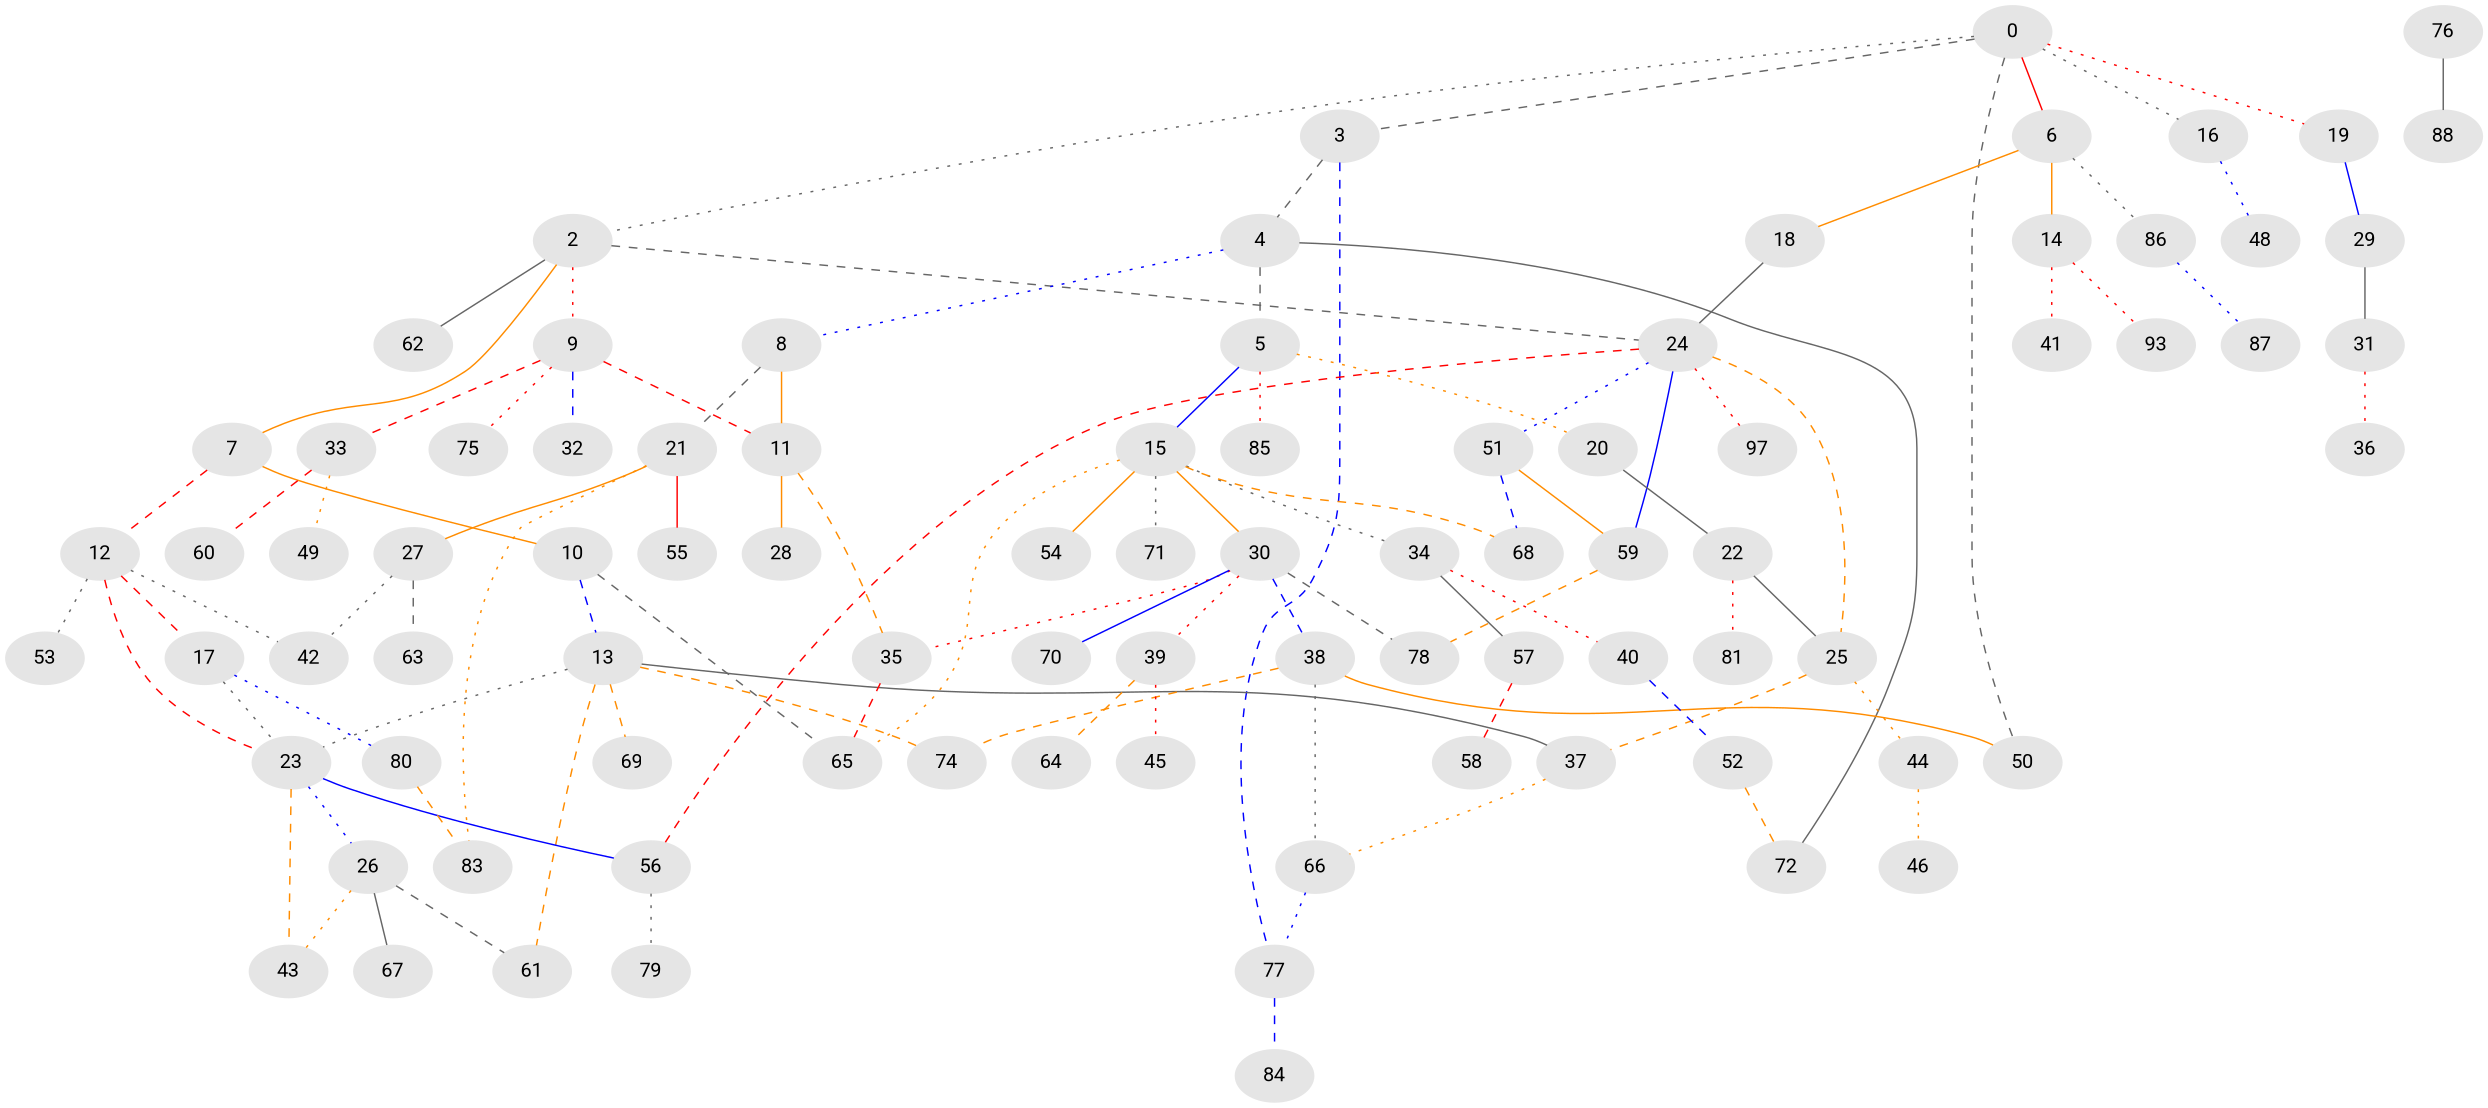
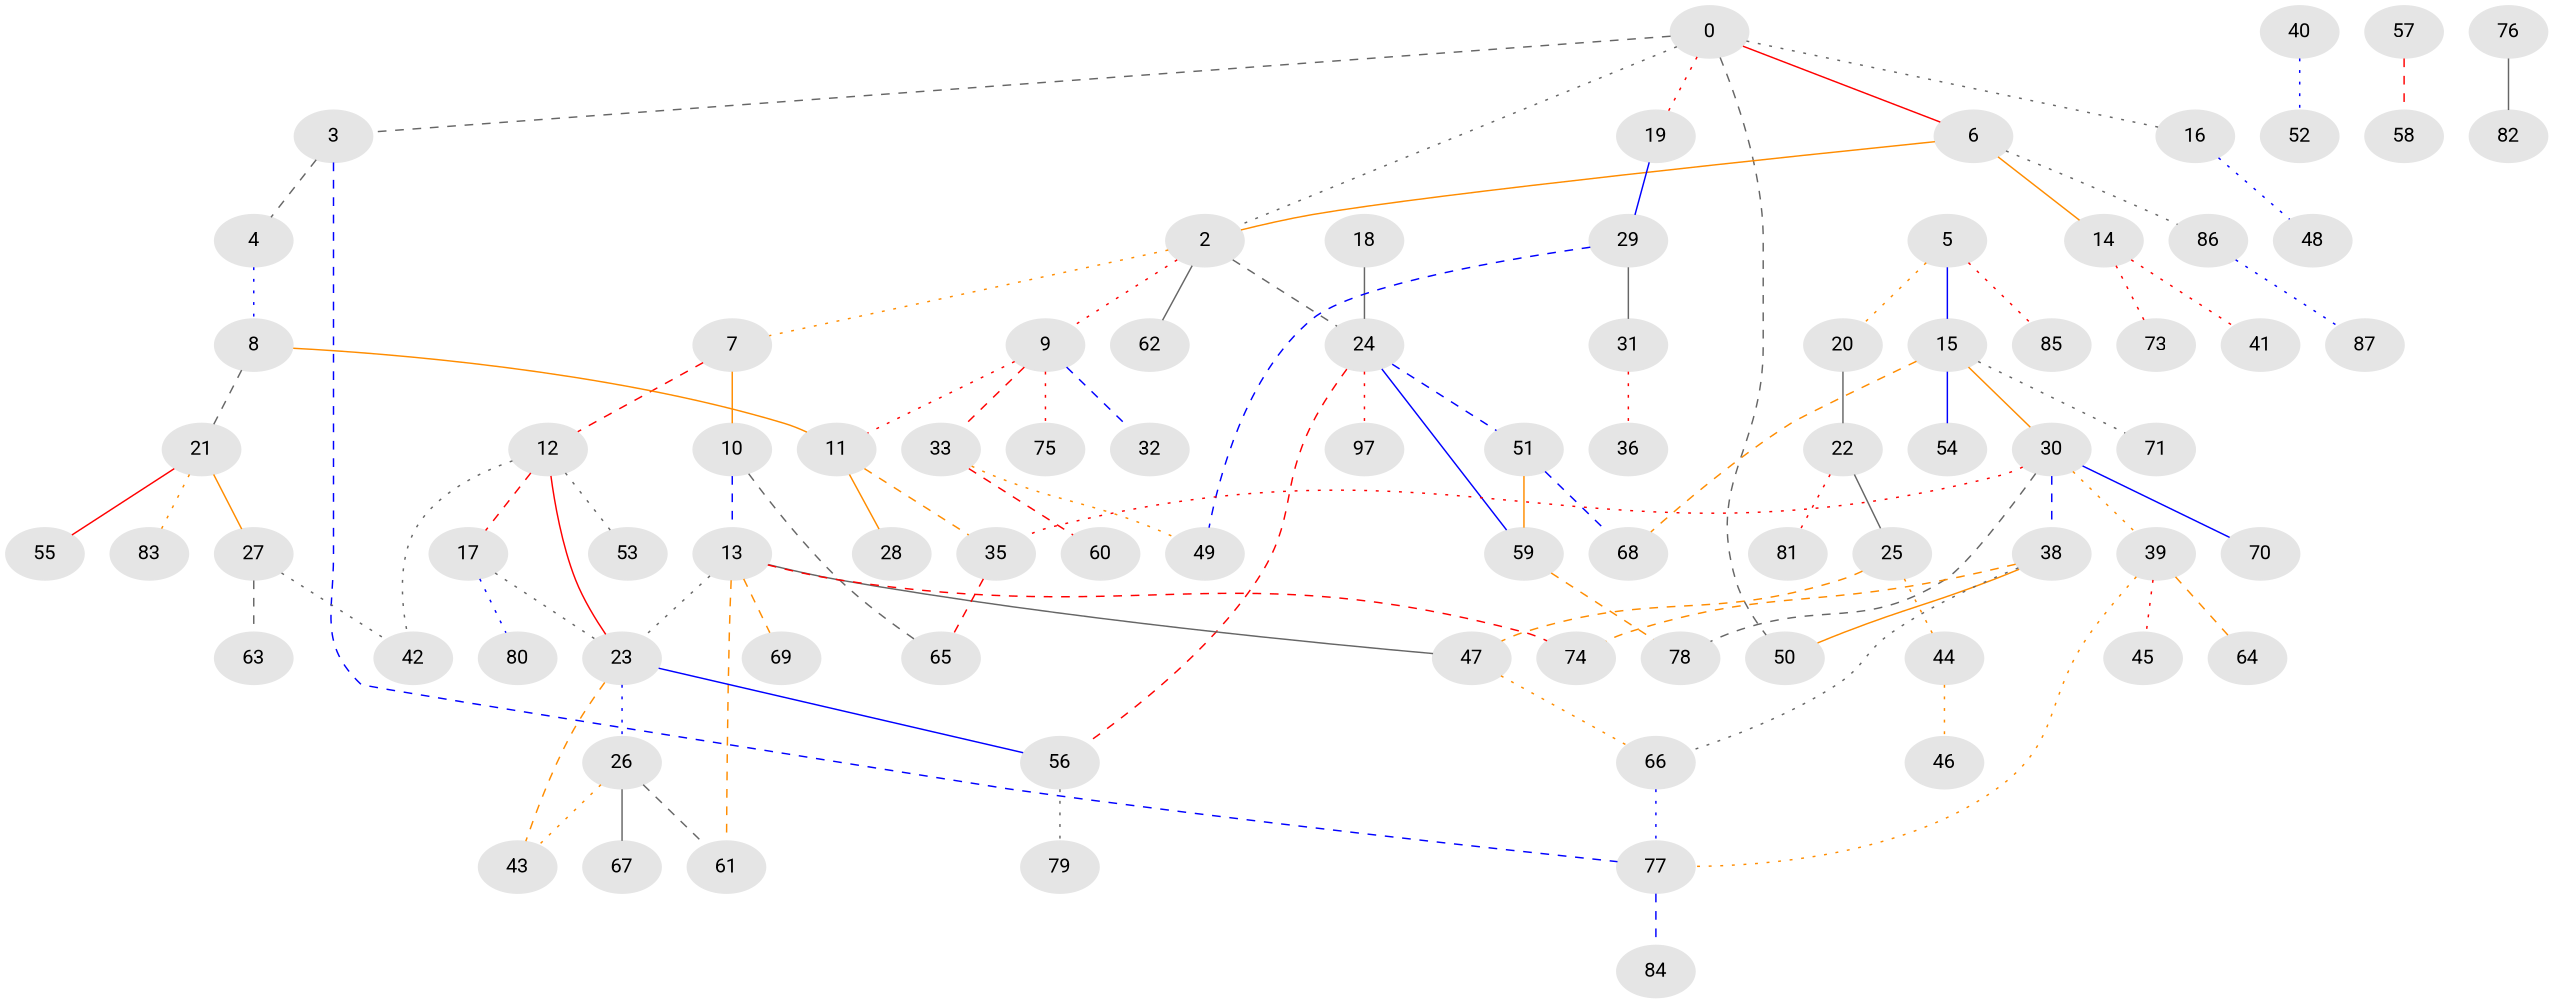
(2443, 136) -> (2509, 136)
(1918, 188) -> (1587, 179)
(1260, 293) -> none
none -> (1335, 306)
(2156, 345) -> (2156, 345)
(433, 388) -> (969, 293)
(677, 397) -> (941, 397)
(1586, 397) -> (1444, 397)
(1830, 467) -> none
(1104, 502) -> (1947, 397)
(1420, 554) -> none
(972, 583) -> none
(1208, 606) -> (2104, 502)
(155, 687) -> (568, 559)
(780, 701) -> (1159, 595)
(1671, 701) -> (2300, 84)
(1576, 763) -> (1472, 658)
(429, 804) -> none
none -> (1972, 804)
(1786, 867) -> none
